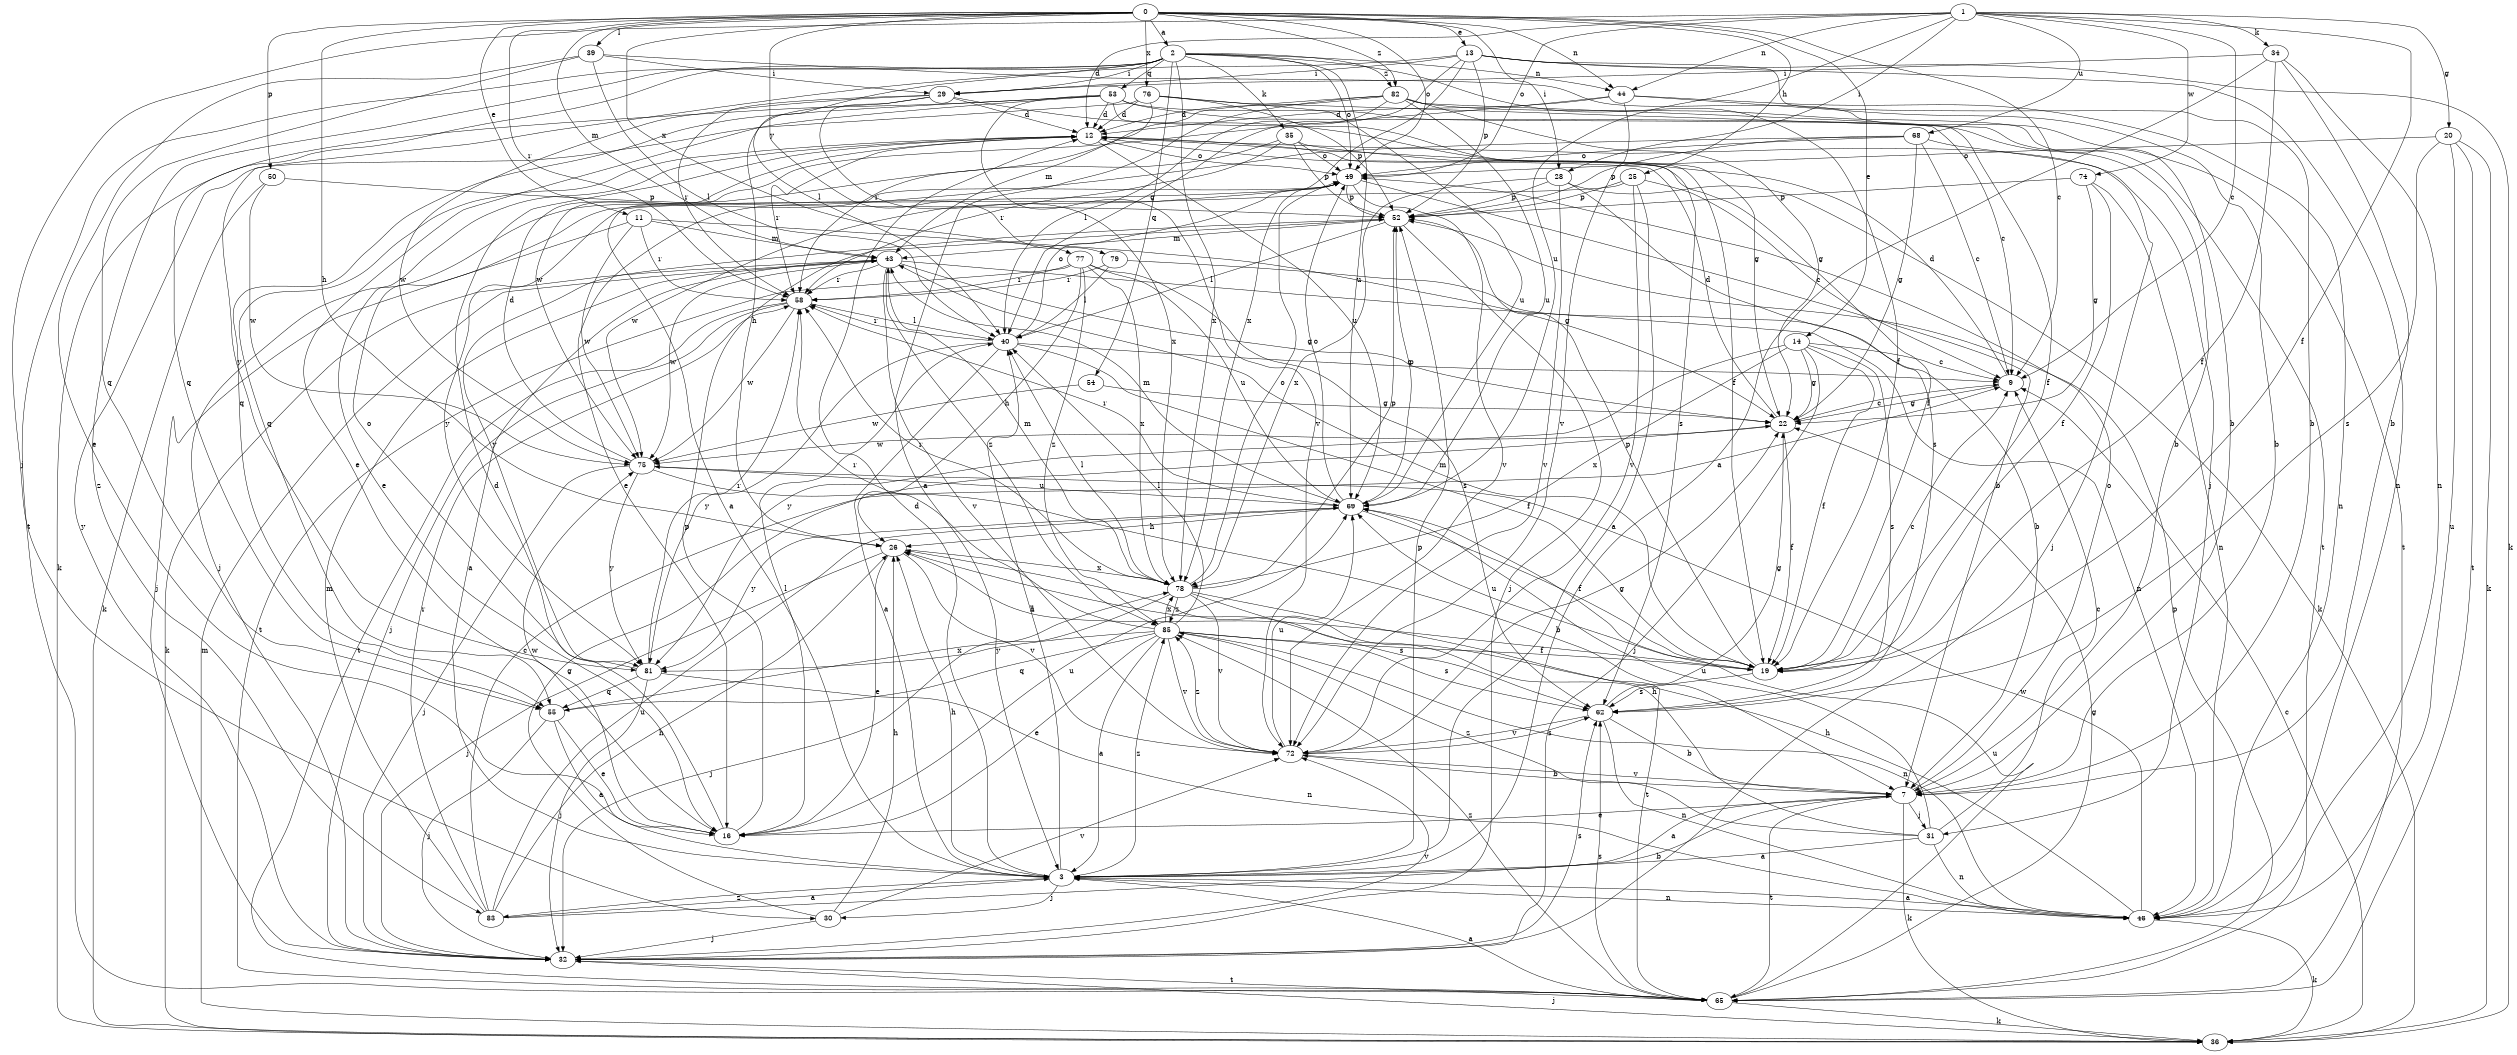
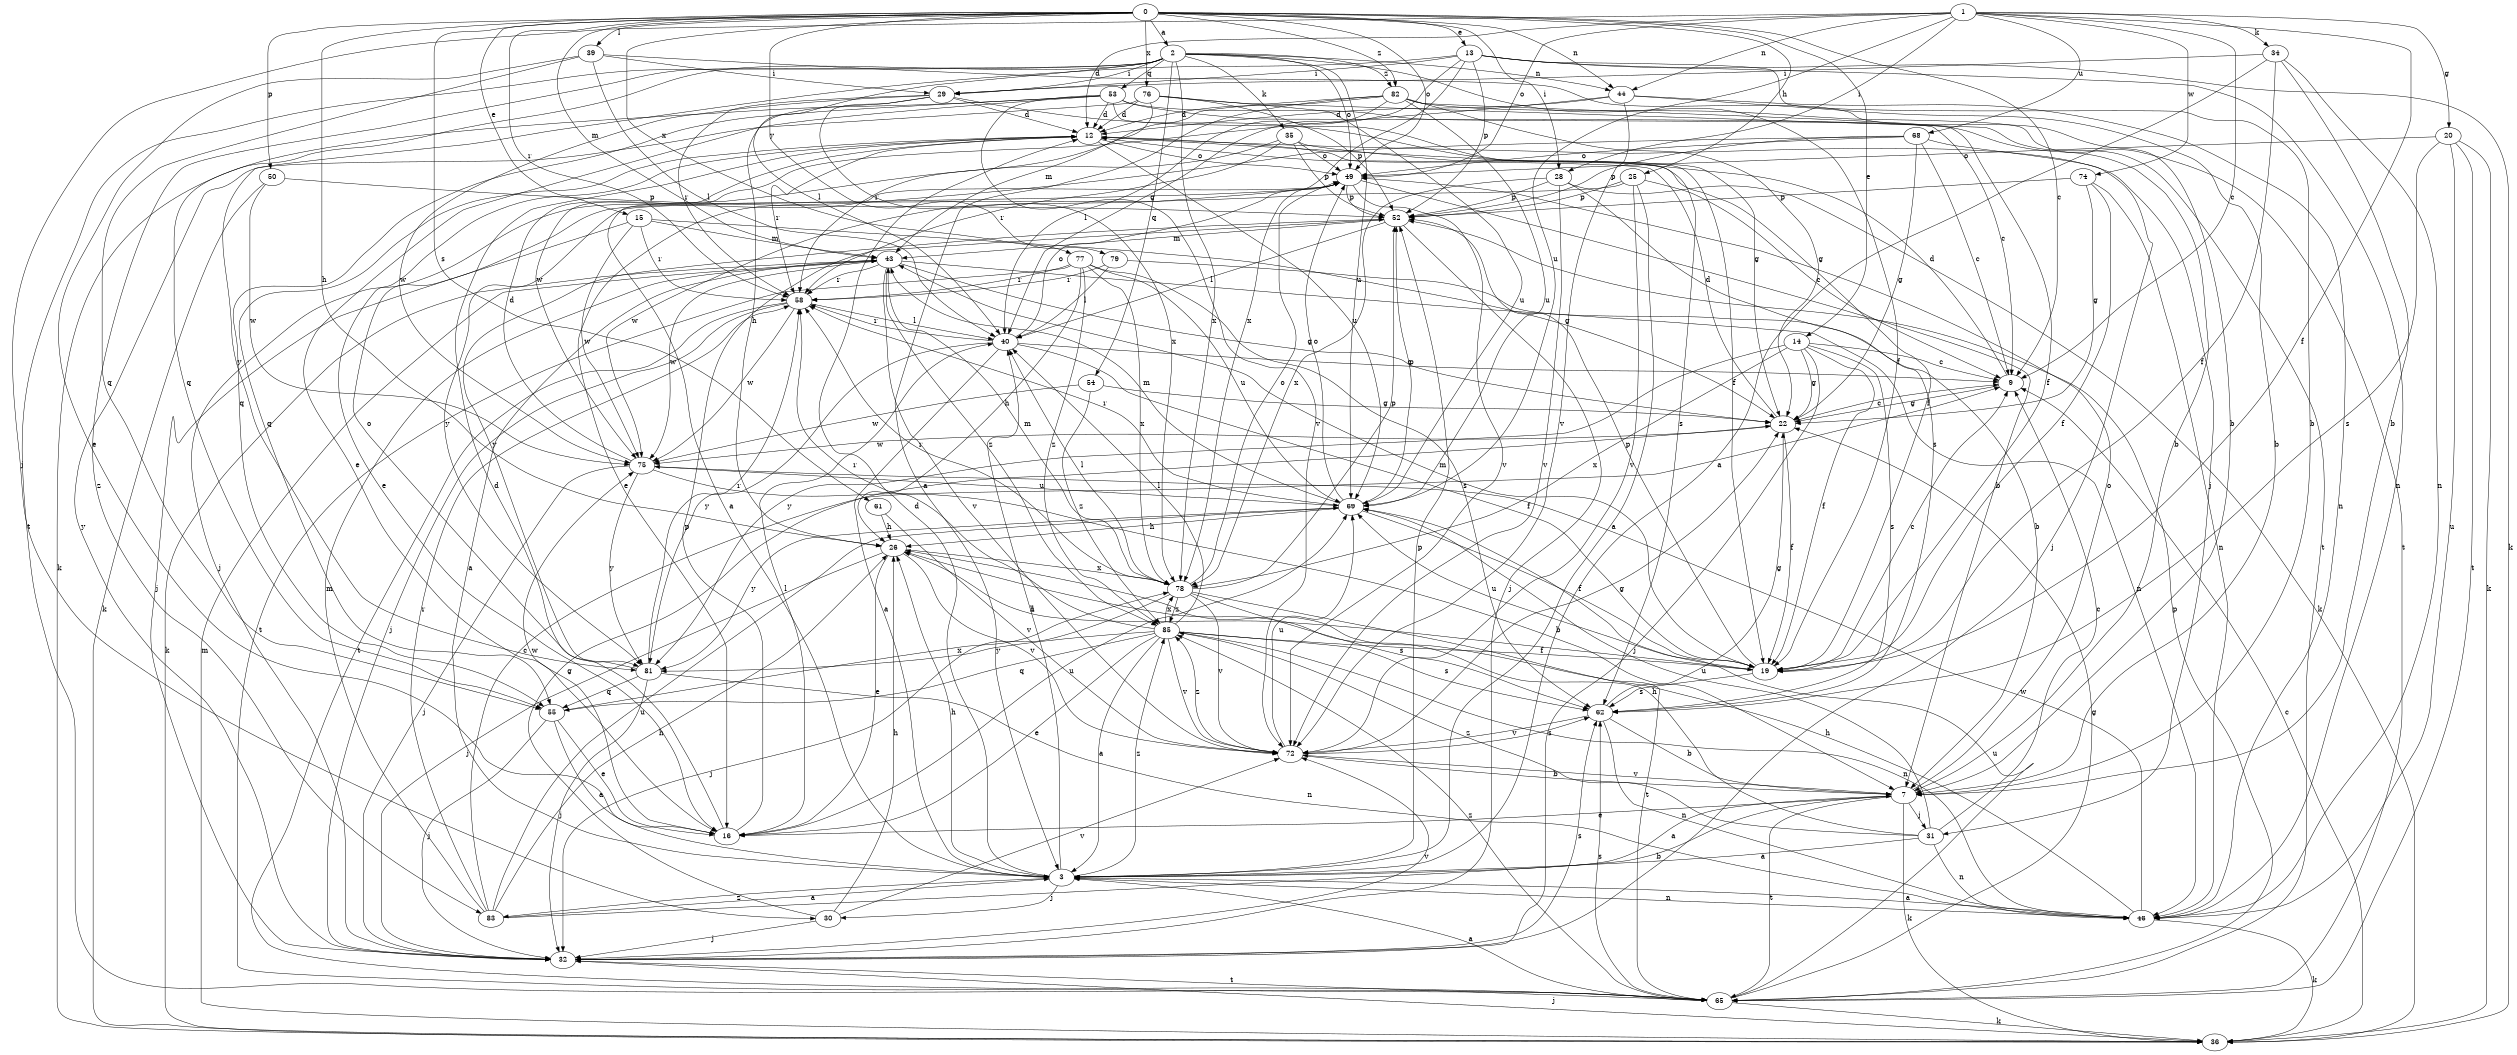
(639, 218) -> (639, 218)
none -> (1074, 502)
none -> (878, 507)
